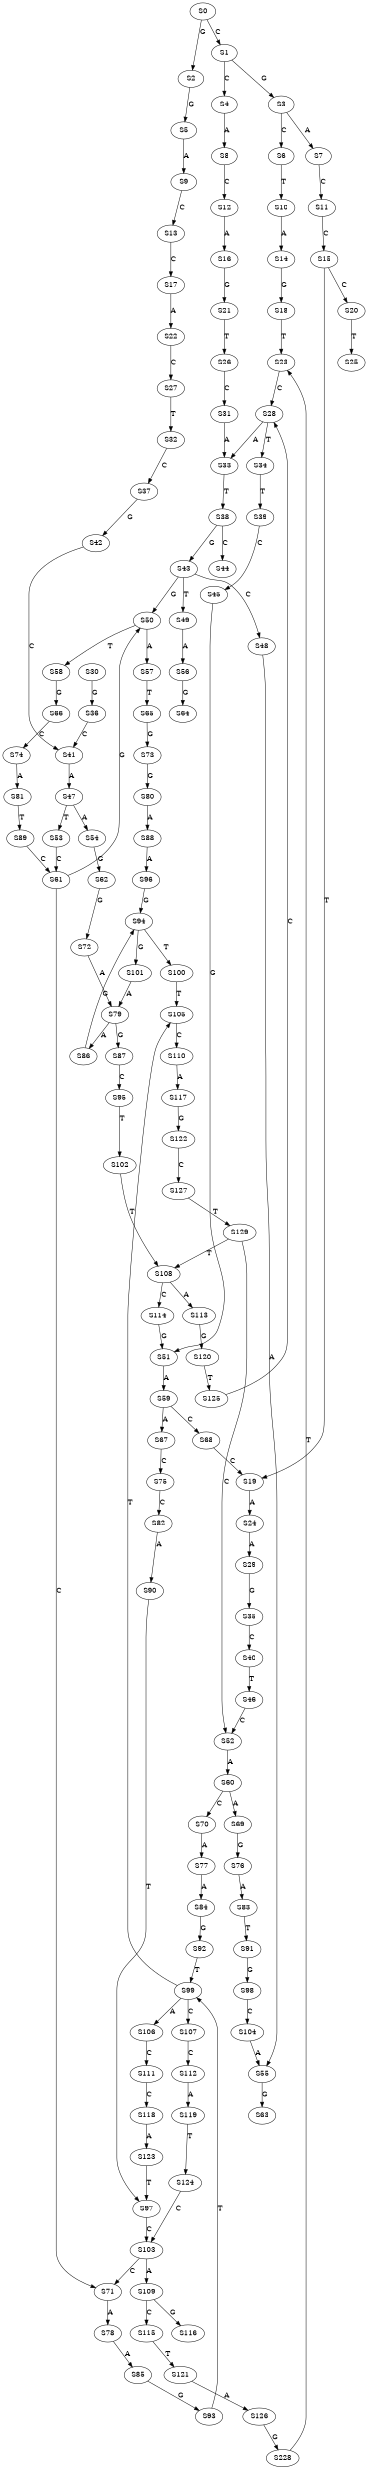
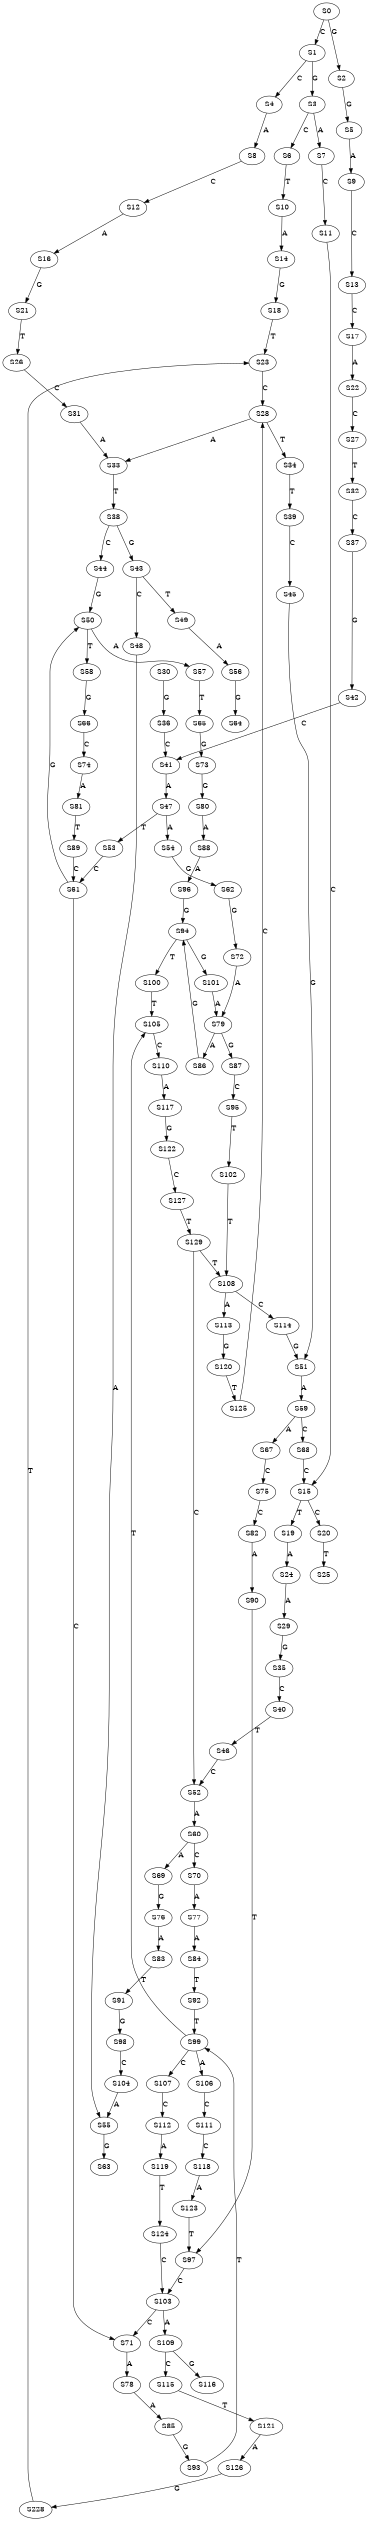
(167, 593) -> (95, 592)
(224, 1457) -> (304, 1469)
(203, 1929) -> (197, 1980)
